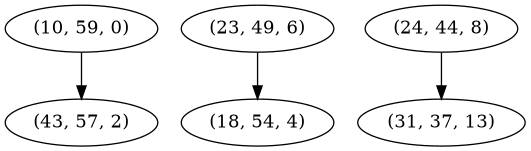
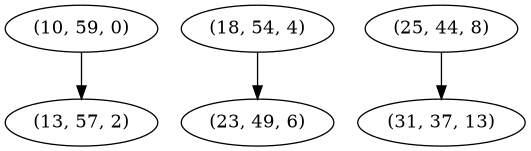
(441, 29) -> (441, 29)
(258, 69) -> (258, 69)
(82, 123) -> (82, 123)
